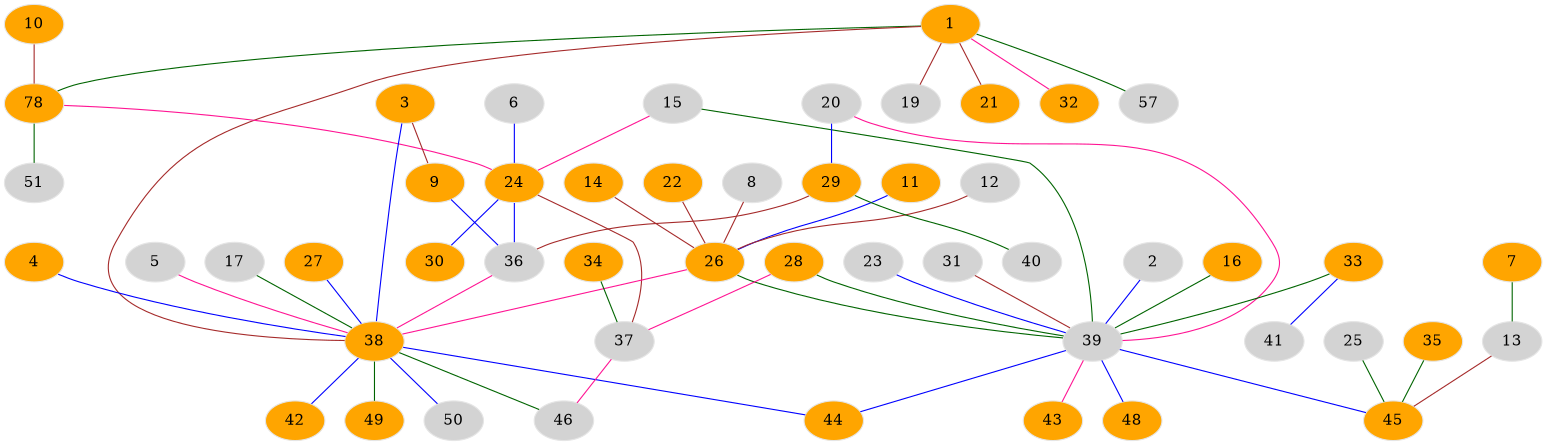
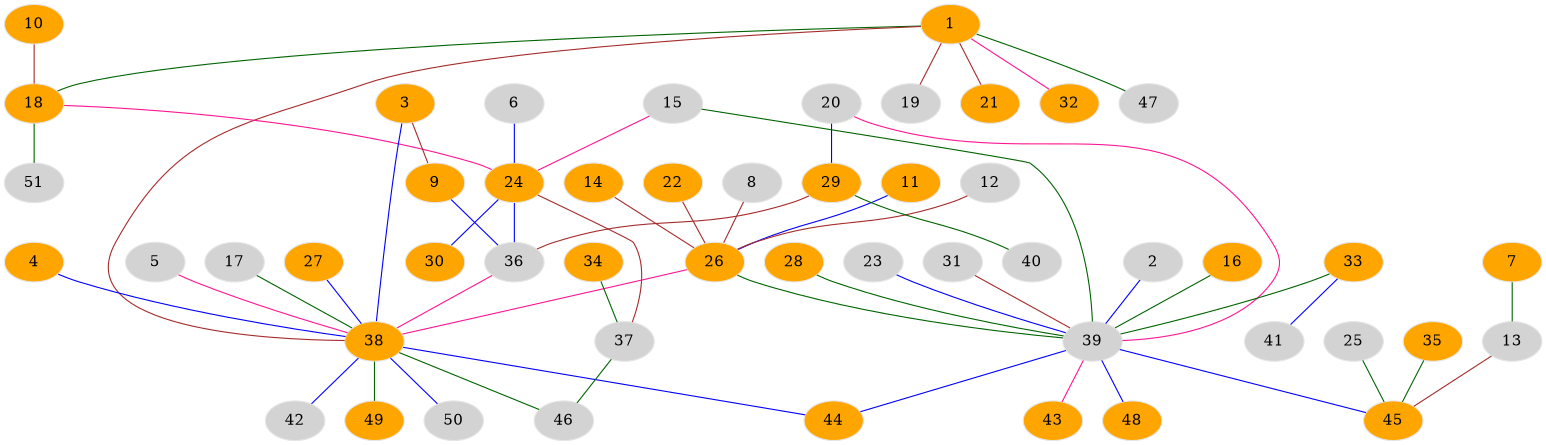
(34, 104) -> (34, 104)
(1149, 104) -> (1149, 104)
(710, 302) -> none
(590, 387) -> (590, 387)
(295, 421) -> (295, 421)
